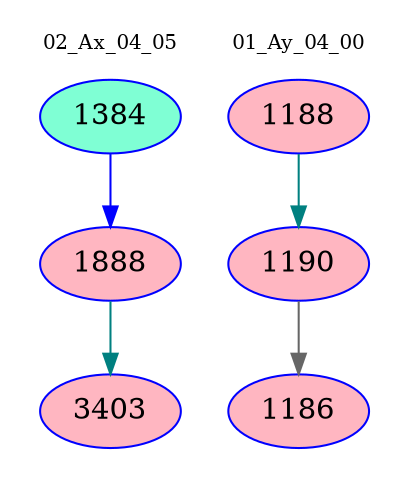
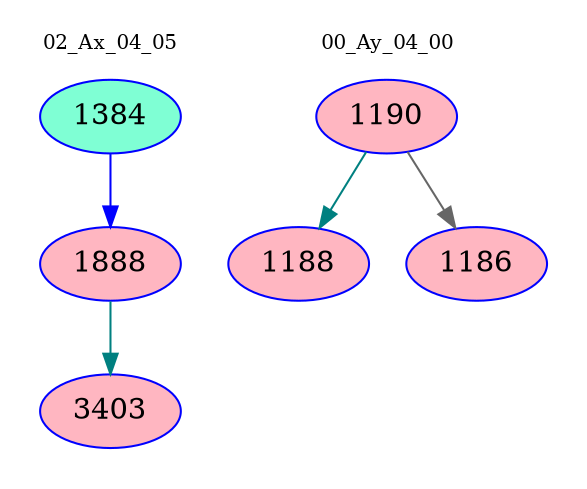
(299, 44) -> (388, 44)
(299, 180) -> (348, 181)
